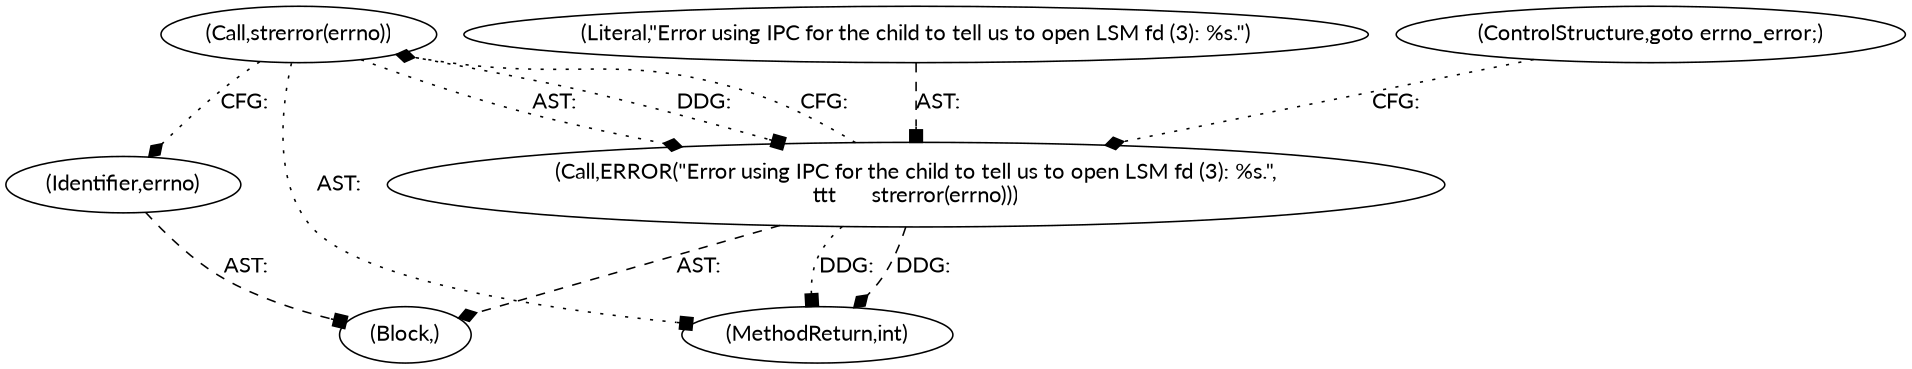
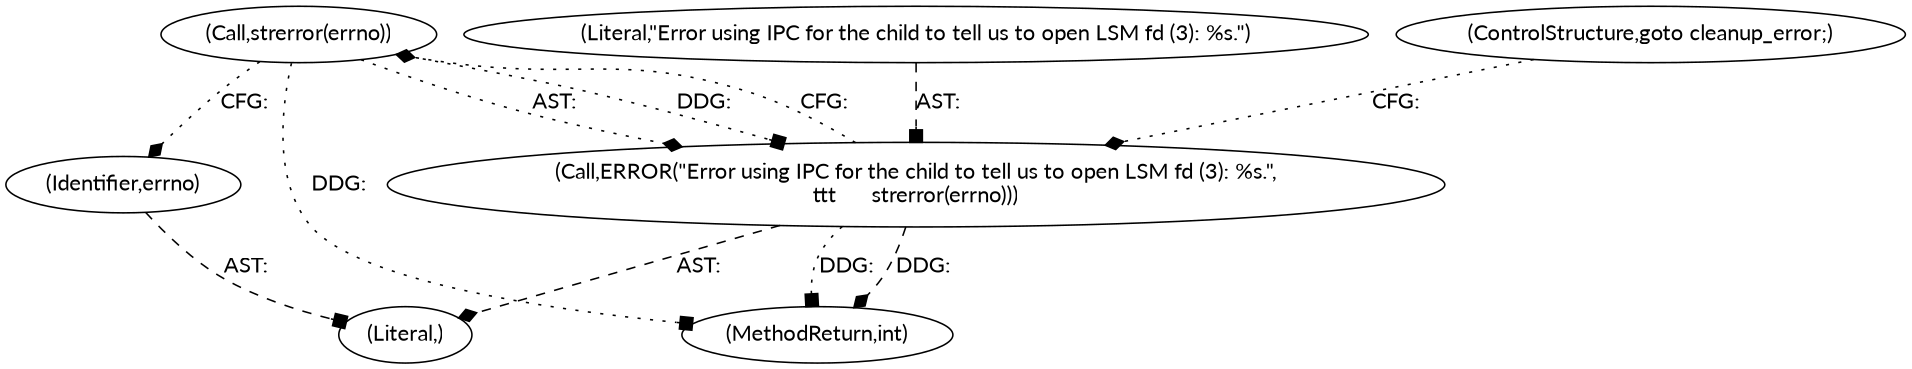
(1651, 34) -> (1651, 34)
(343, 185) -> (343, 185)
(405, 335) -> (405, 335)
